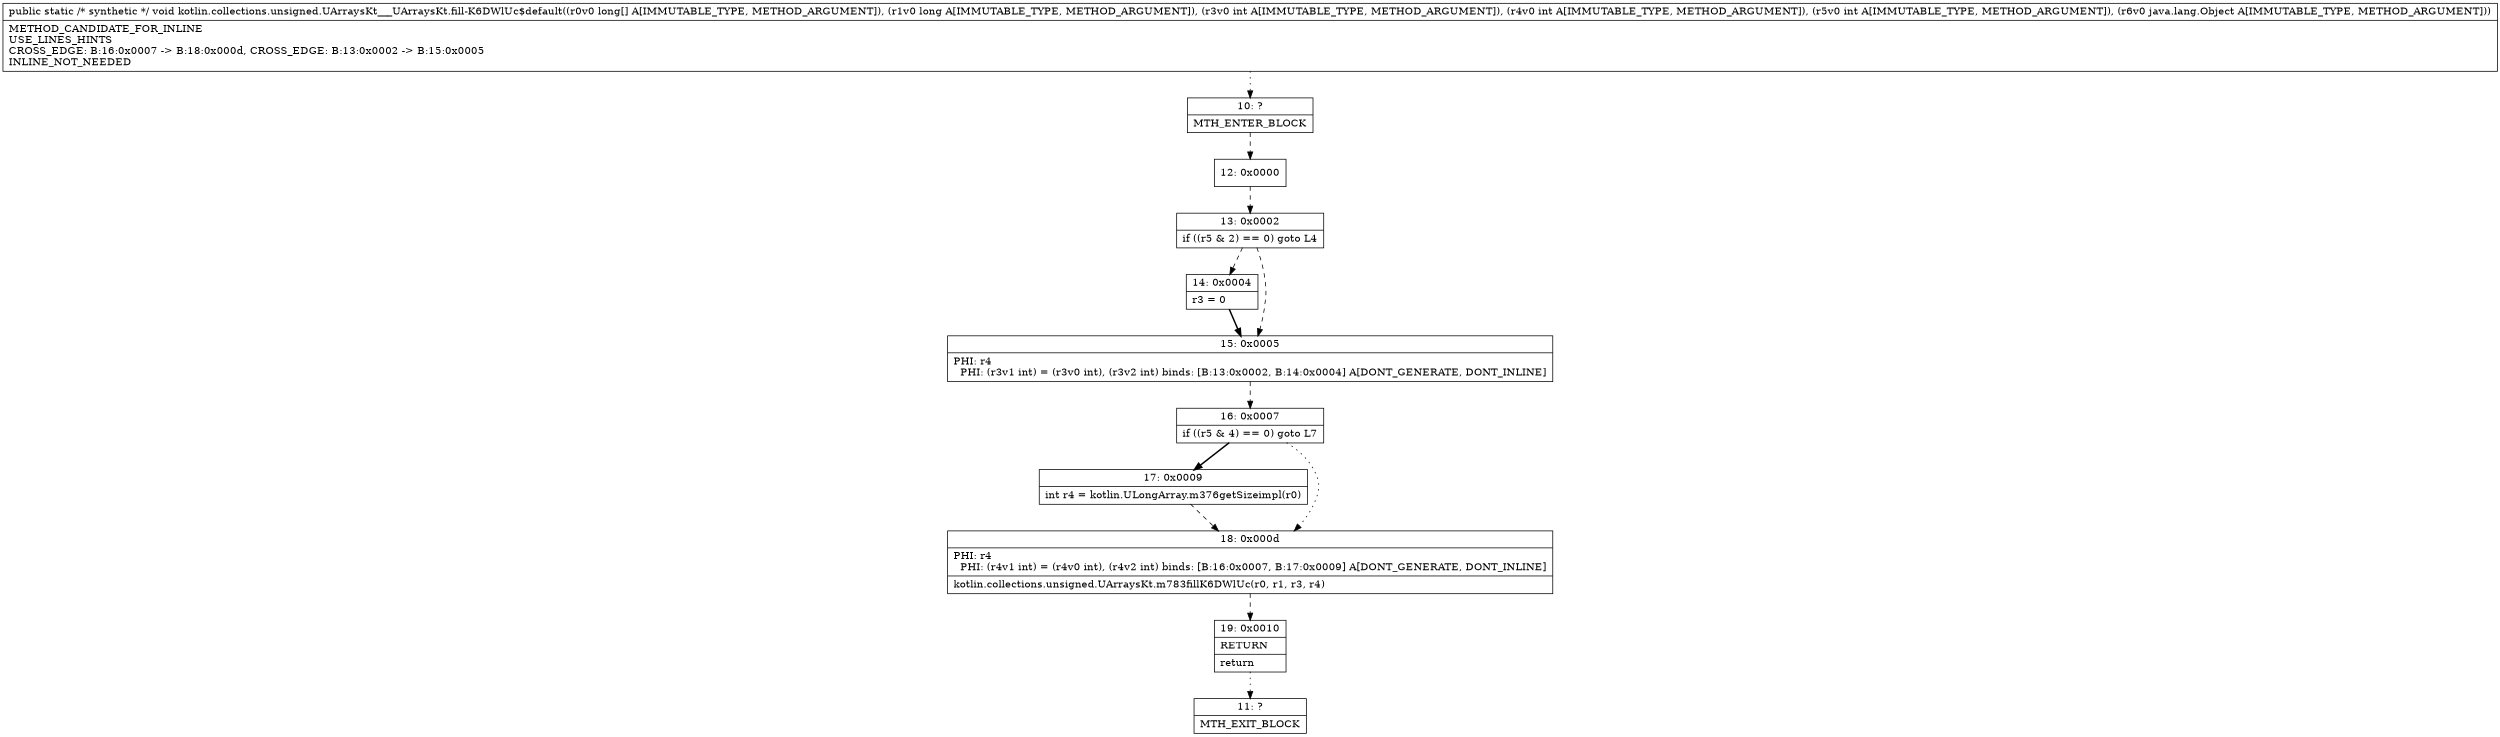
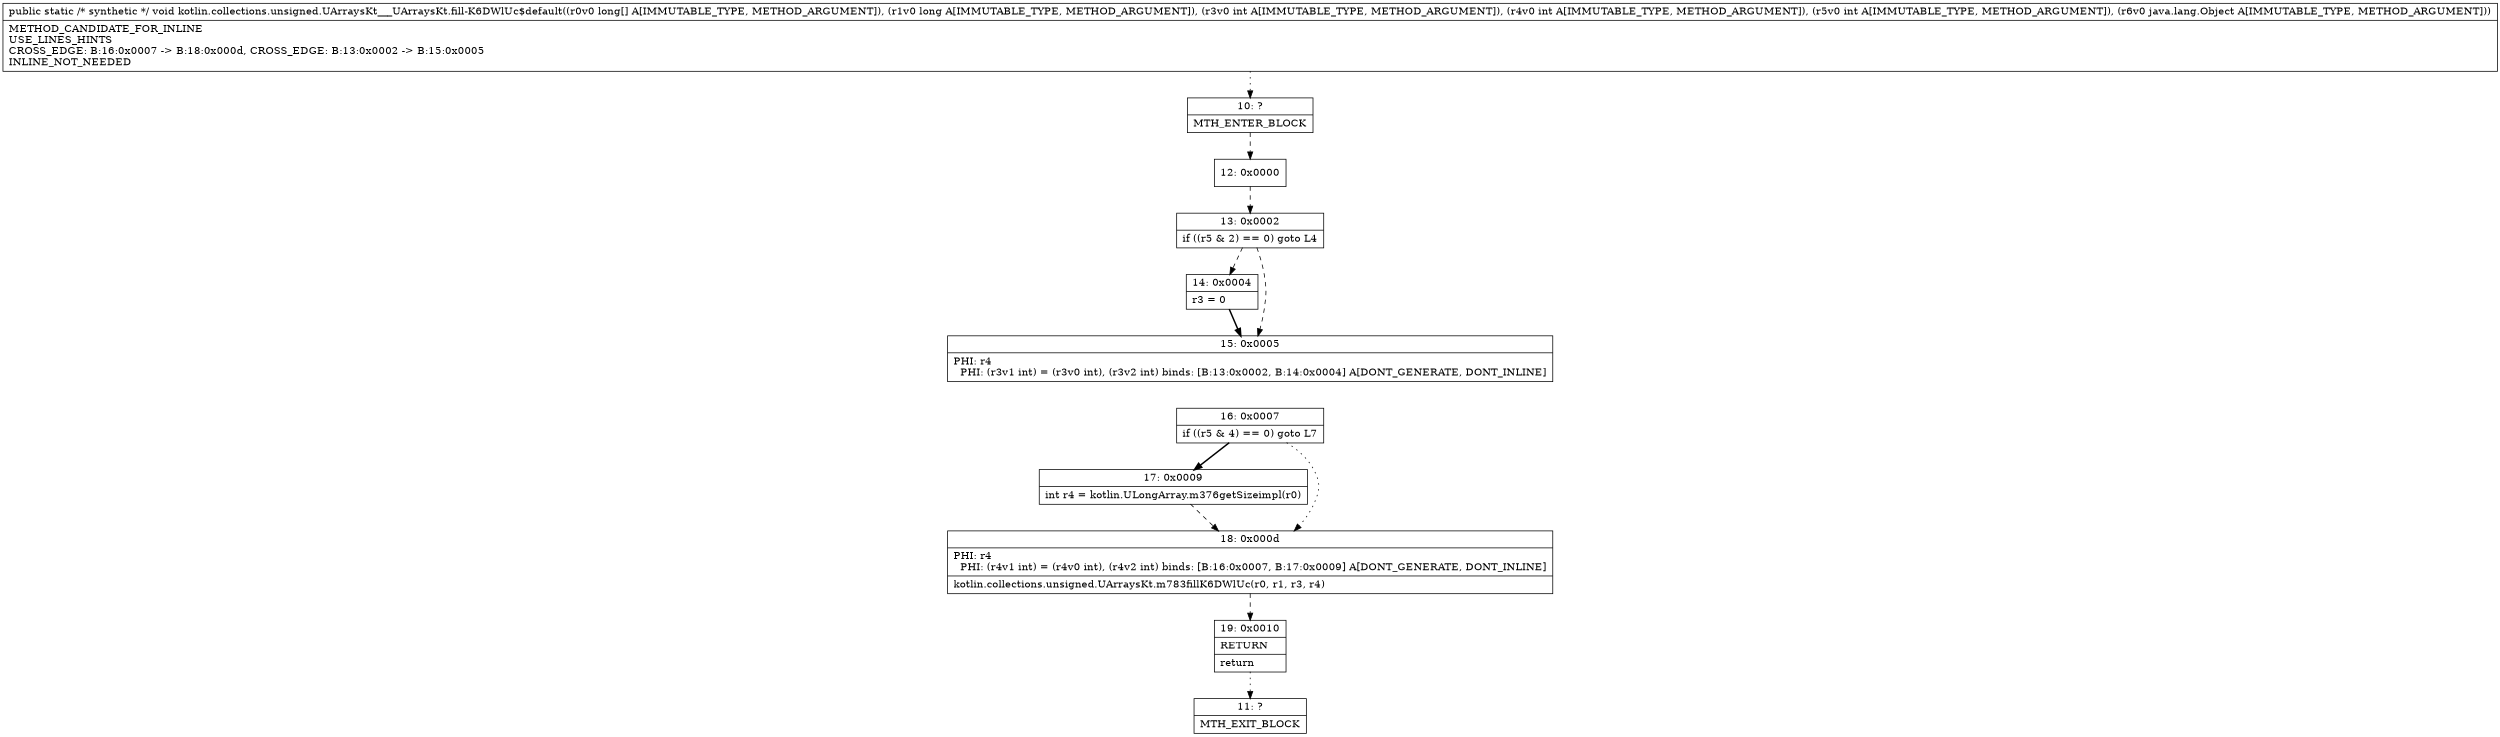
(1250, 391) -> none
